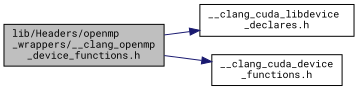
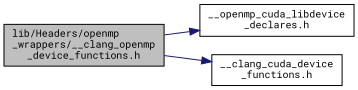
(277, 20) -> (277, 20)
